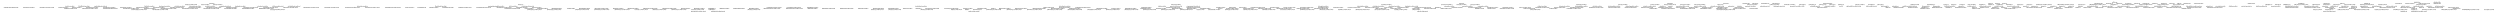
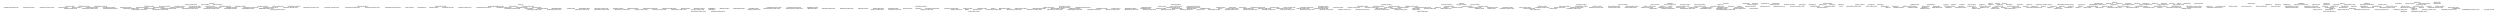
none -> (1446, 7)
(2354, 7) -> none
